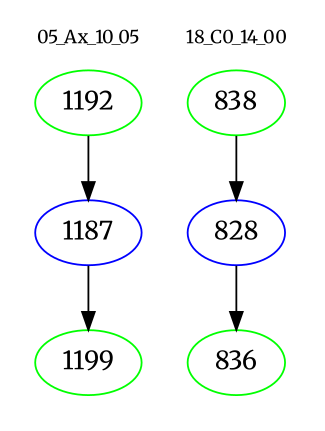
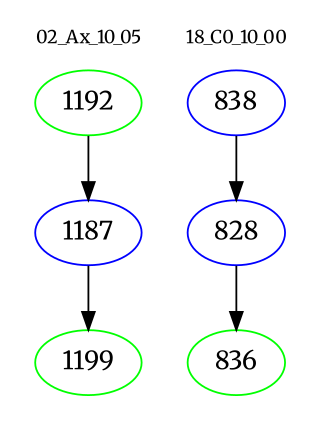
(89, 39) -> (89, 39)
(237, 39) -> (237, 39)
(236, 103) -> (236, 103)
